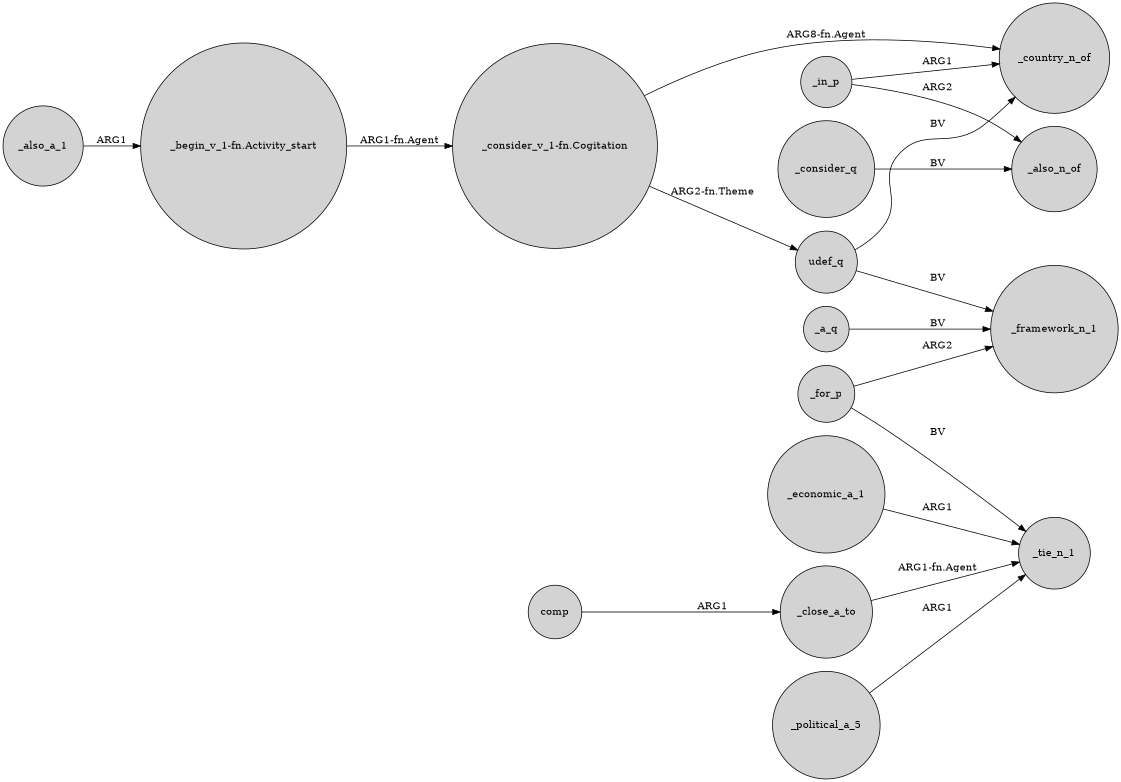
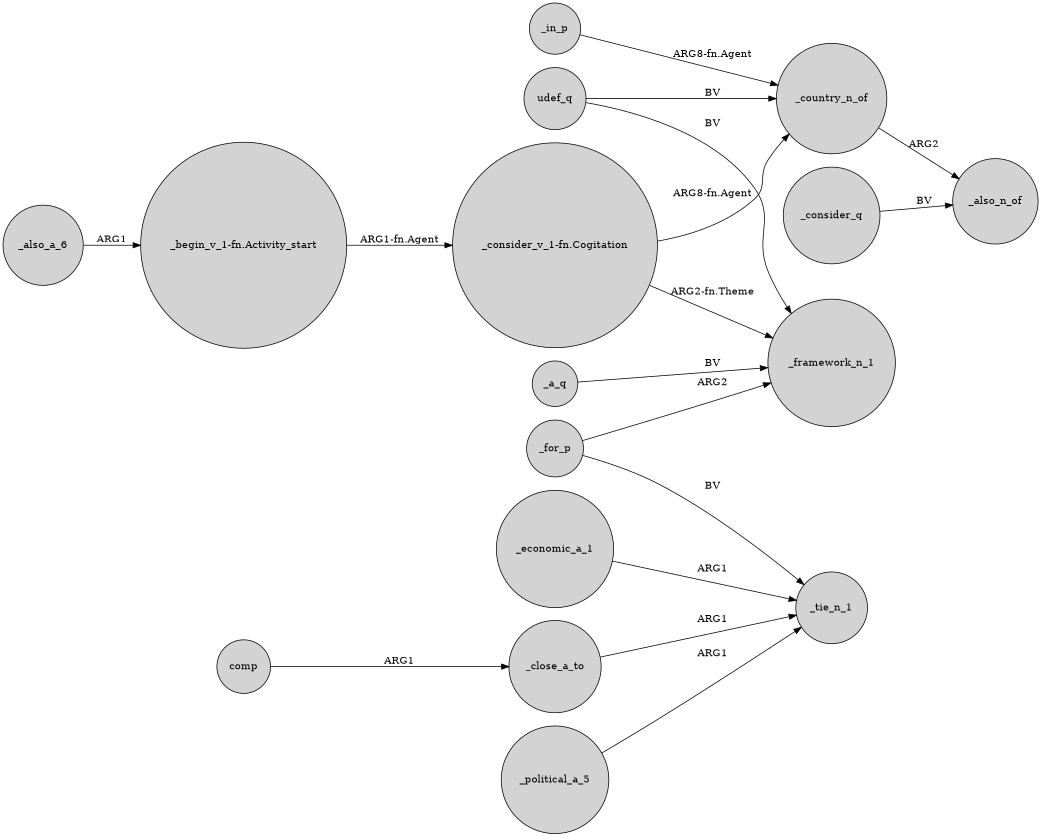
(938, 61) -> (713, 54)
(937, 101) -> (916, 151)
(43, 146) -> (43, 245)
(720, 217) -> (708, 310)
(938, 568) -> (713, 619)
